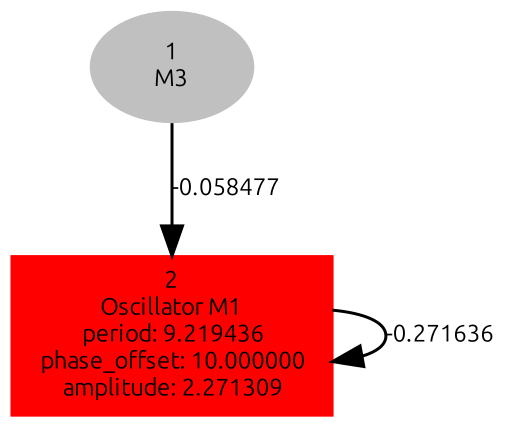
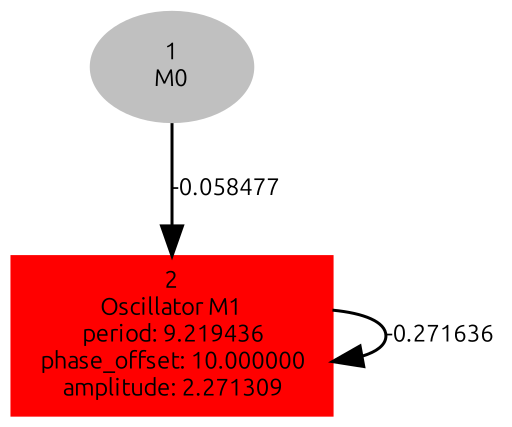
(172, 79) -> (172, 79)
